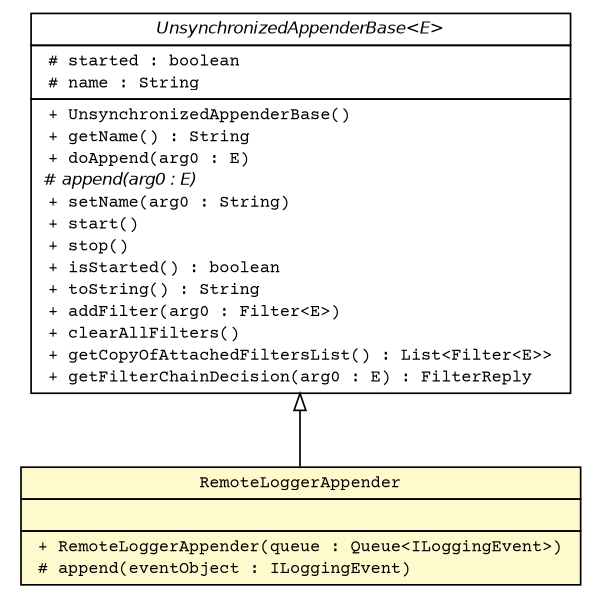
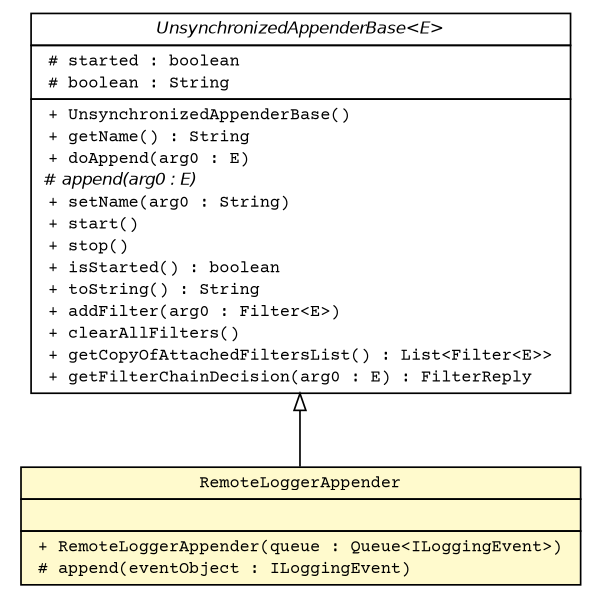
(124, 82) -> (139, 82)
